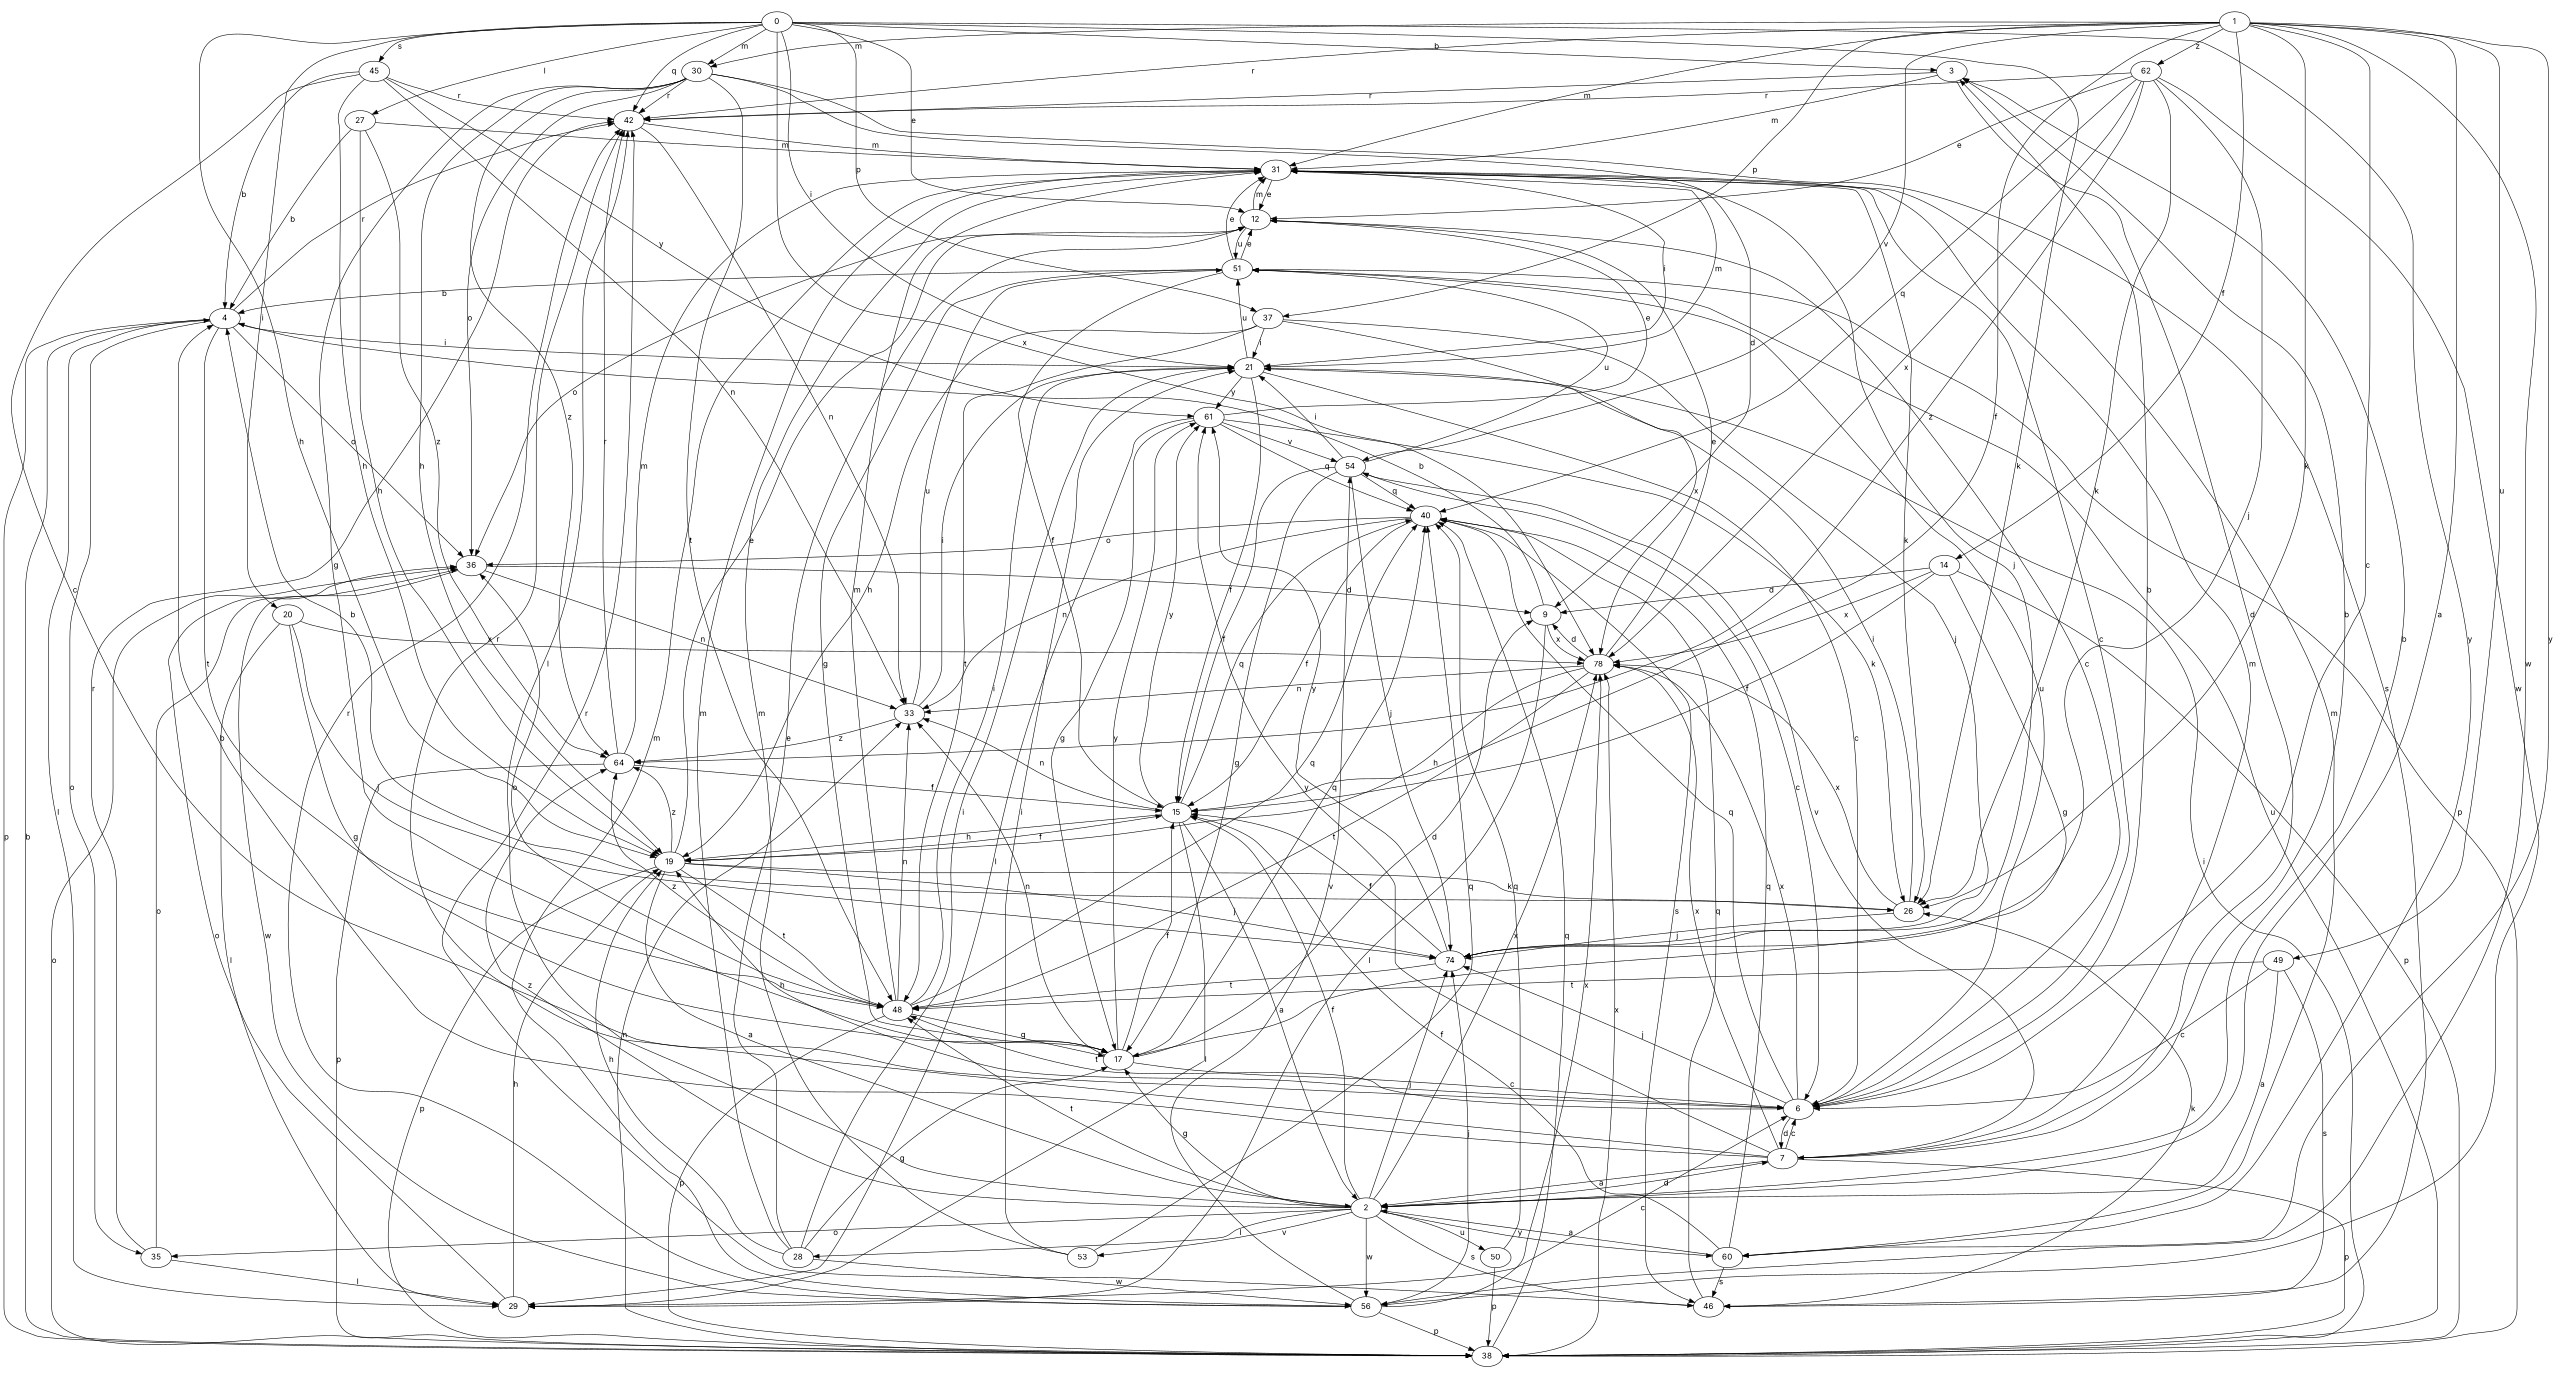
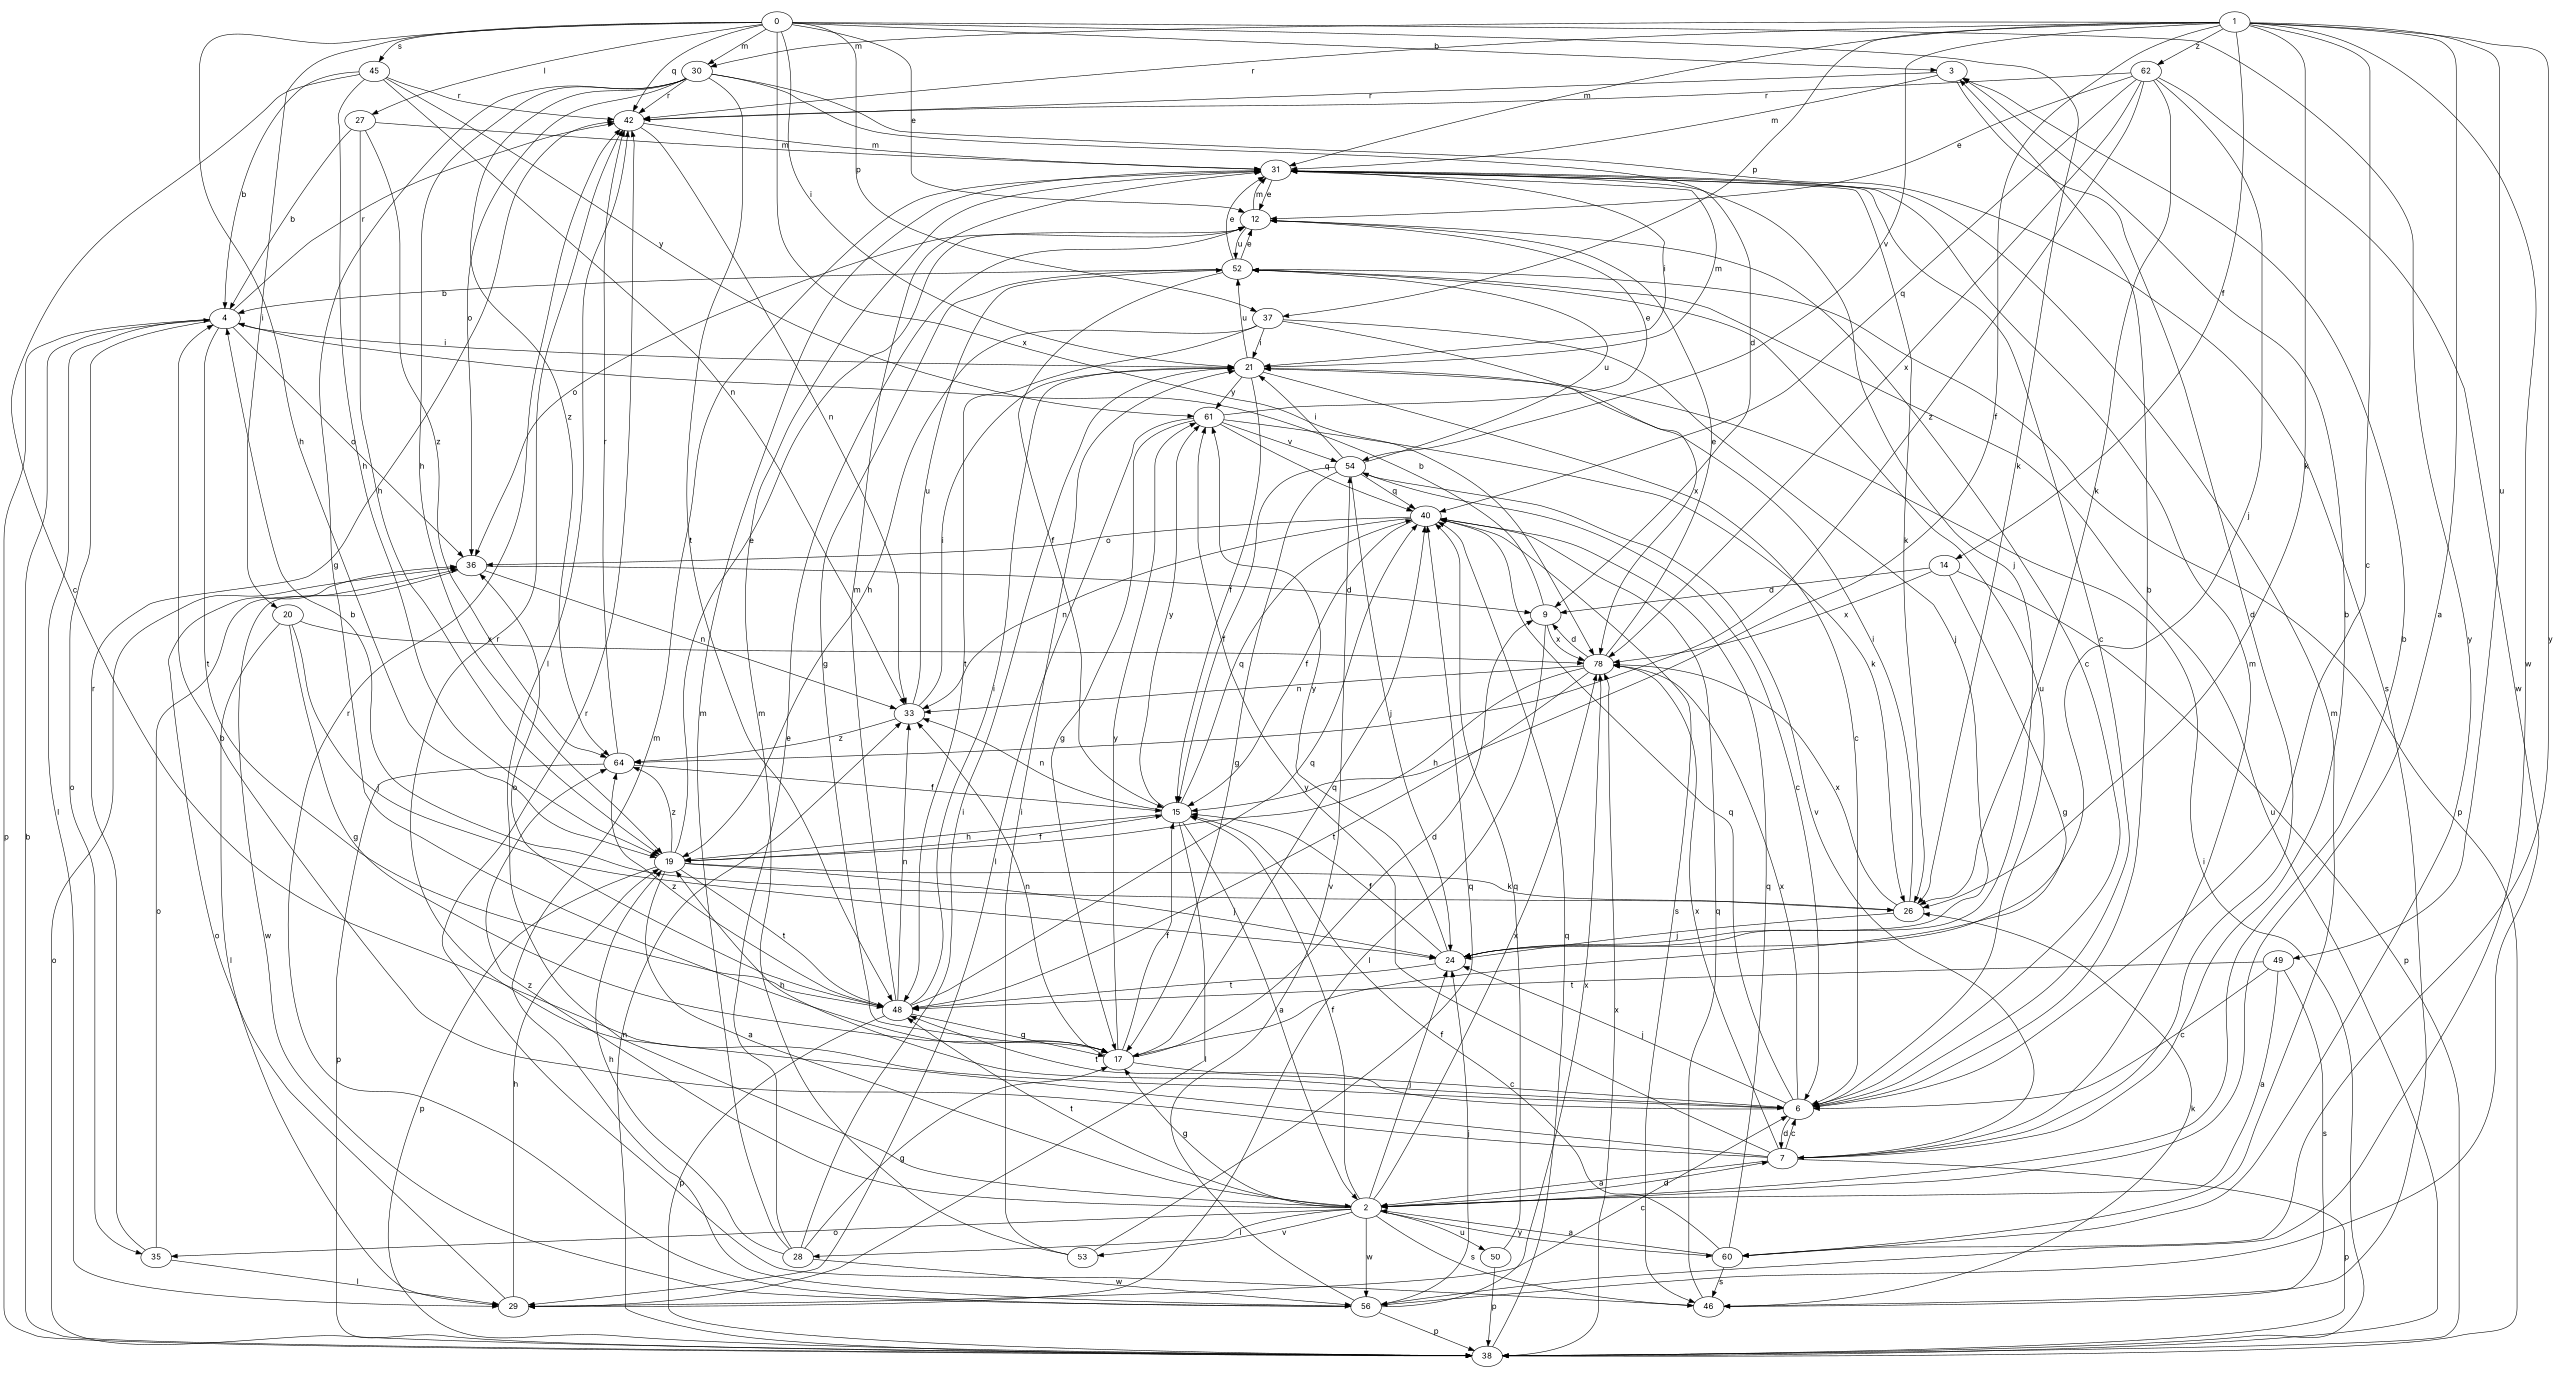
(739, 250) -> none
(1237, 269) -> (1237, 269)
(1585, 748) -> none
(1450, 961) -> (1450, 961)
